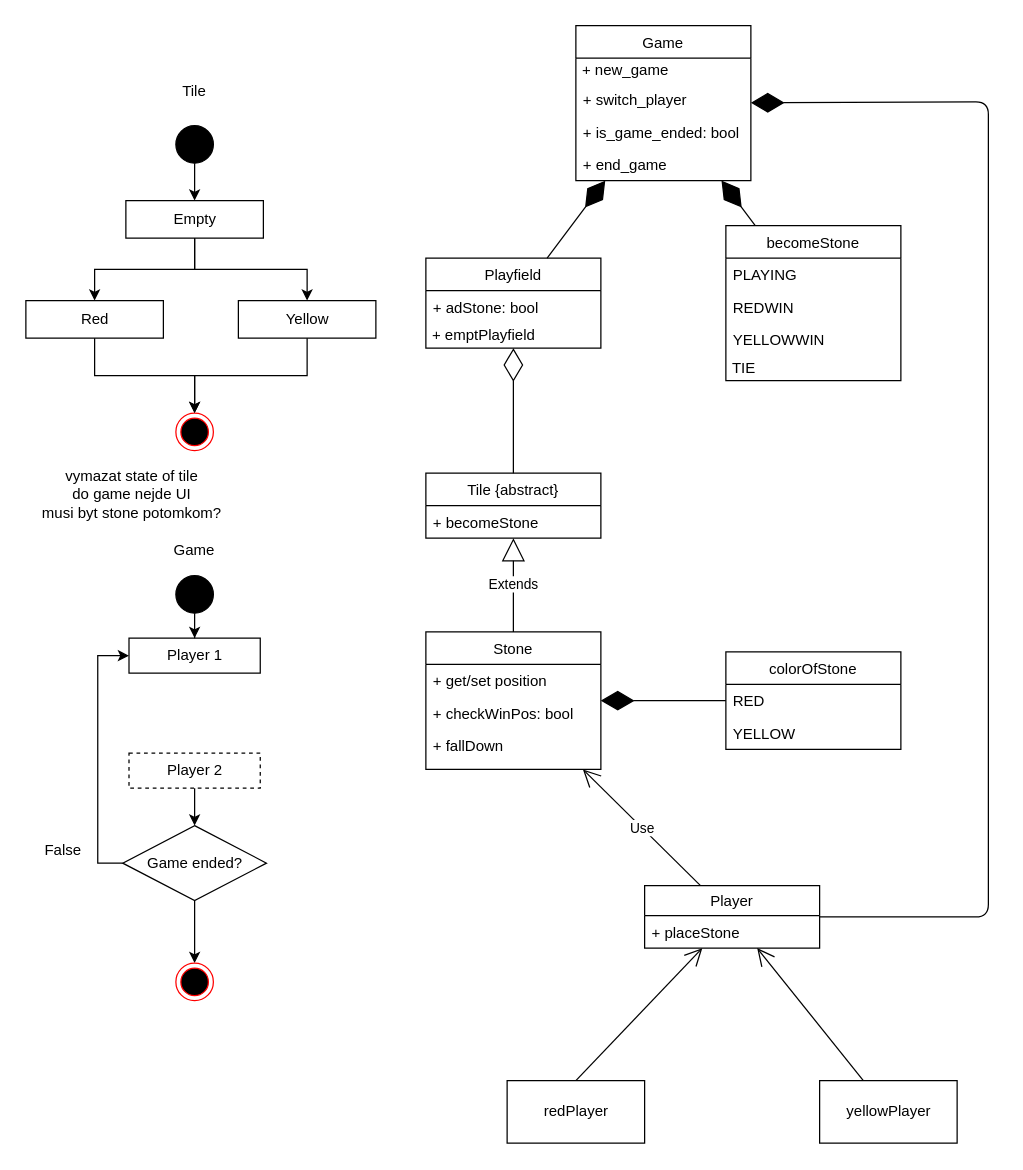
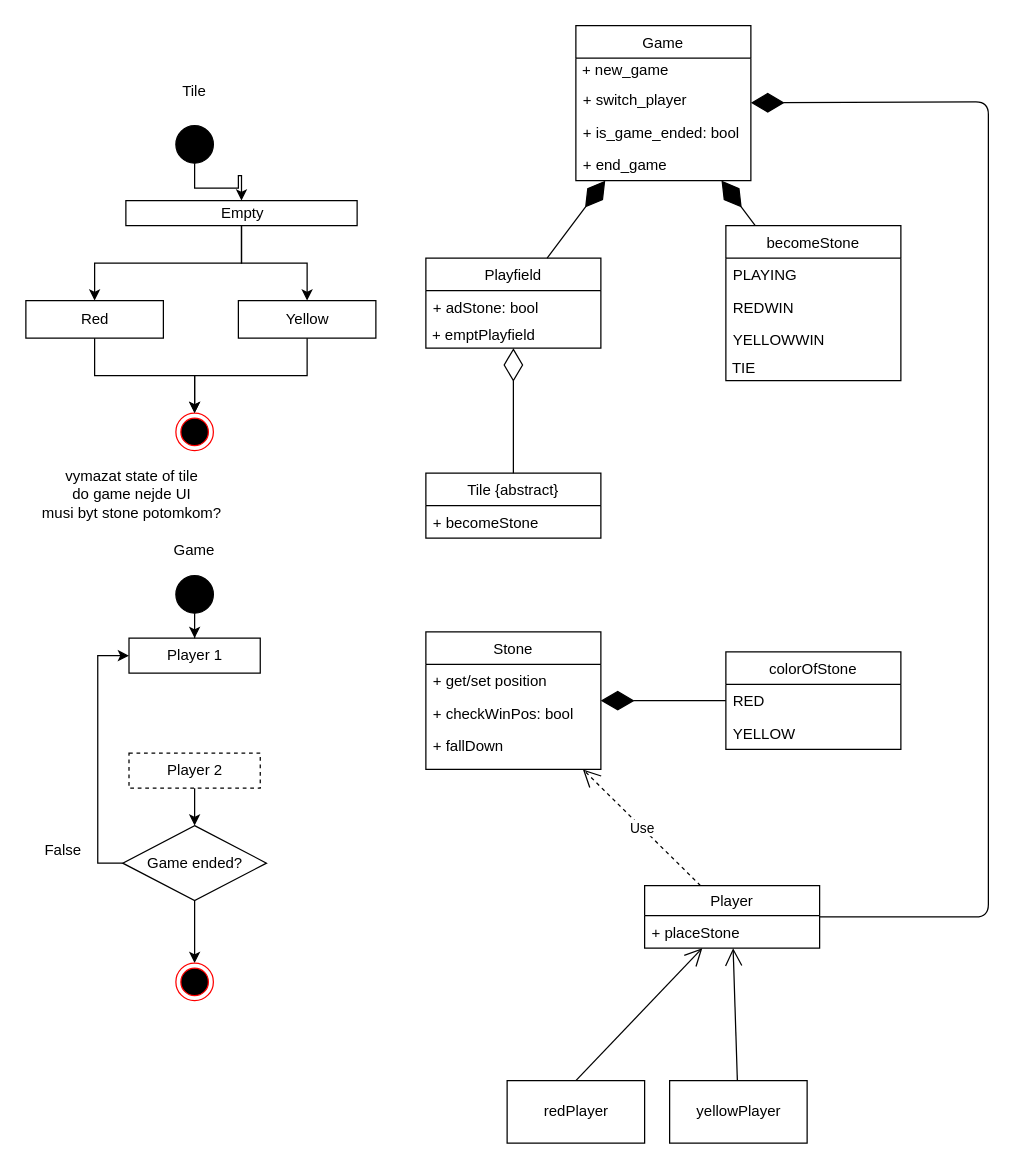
(194, 219) -> (241, 213)
(513, 595) -> none
(611, 797) -> (611, 797)
(888, 1112) -> (738, 1112)
